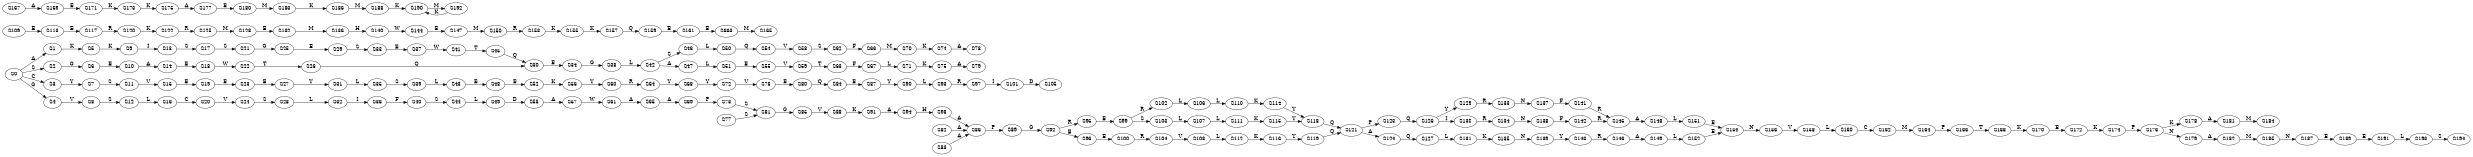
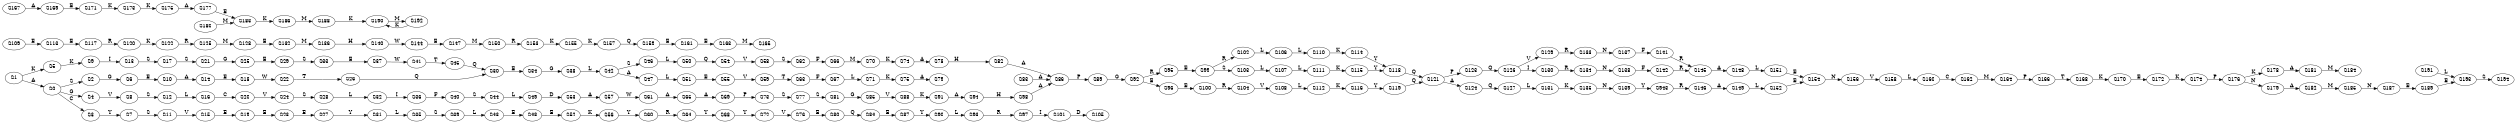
(223, 9) -> (223, 14)
(726, 31) -> (725, 44)
none -> (967, 62)
(32, 63) -> (31, 83)
(744, 107) -> (781, 97)
(1446, 109) -> (1528, 59)
(1580, 139) -> (1662, 89)
(2362, 139) -> (2444, 84)
